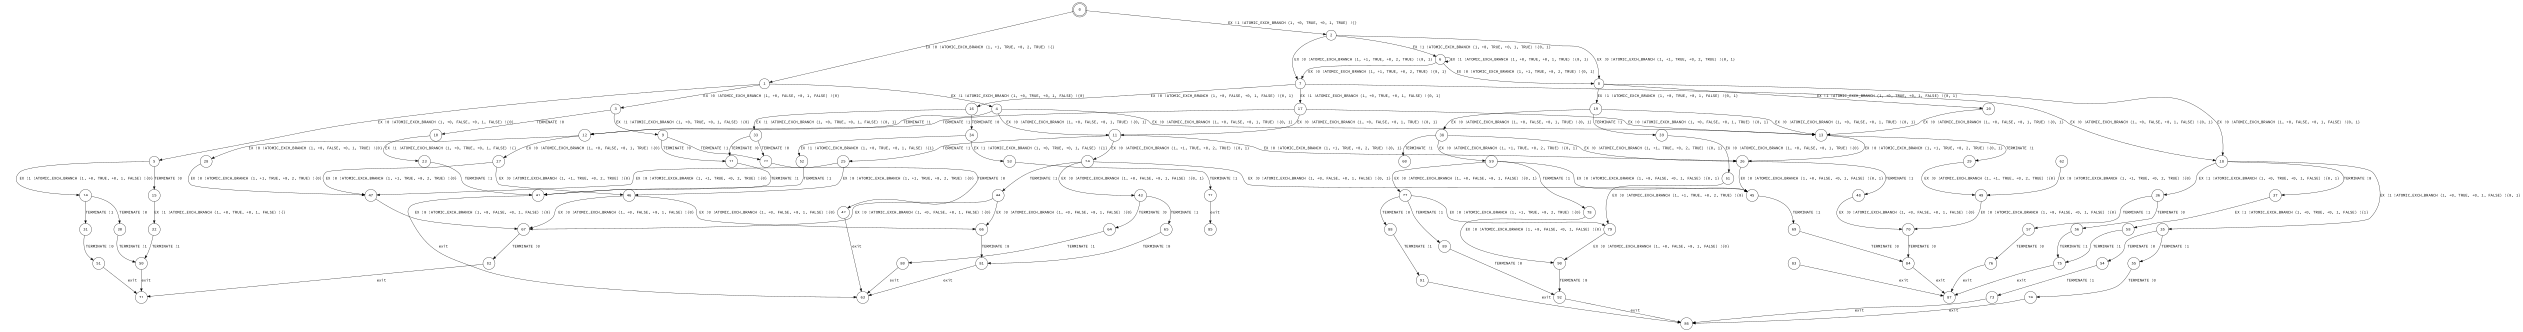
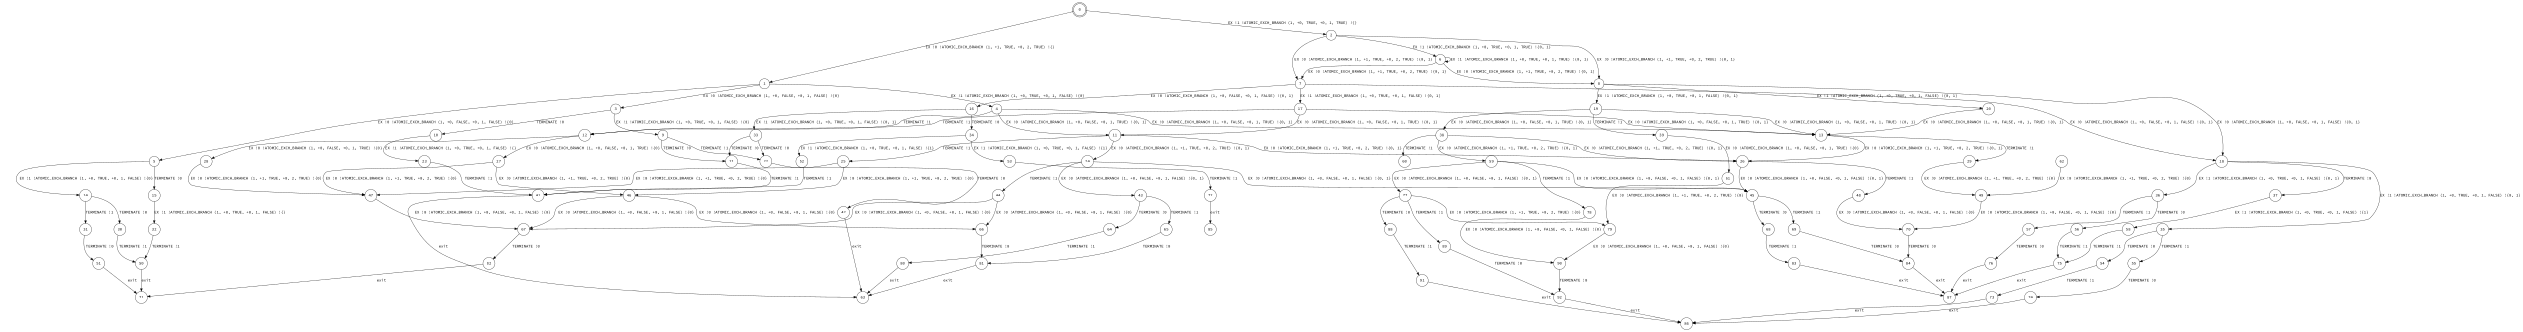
none -> (1768, 229)
